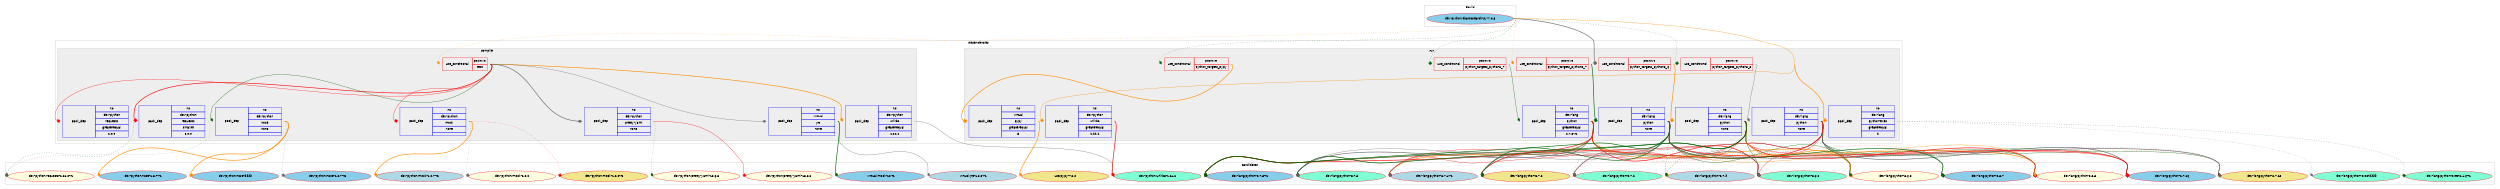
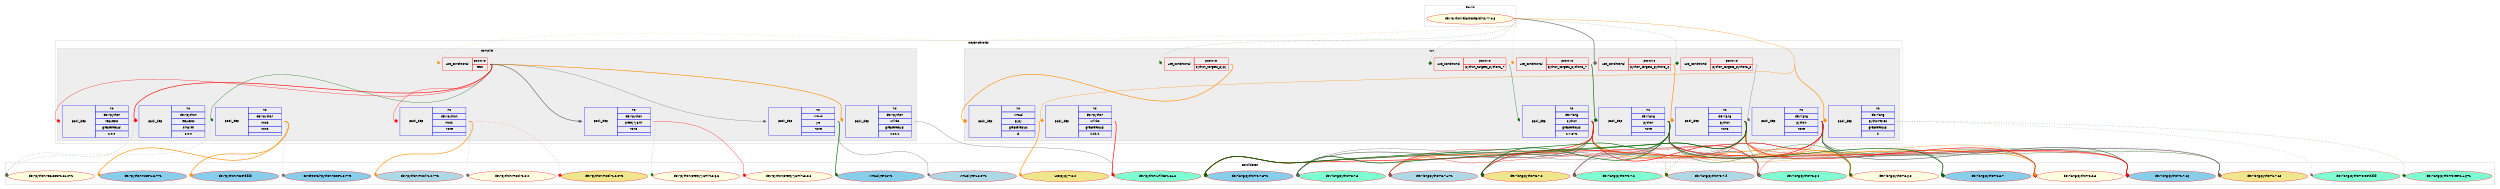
(1470, 19) -> (1470, 19)
(328, 176) -> (328, 176)
(881, 176) -> (881, 176)
